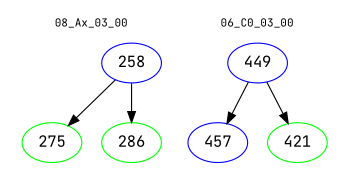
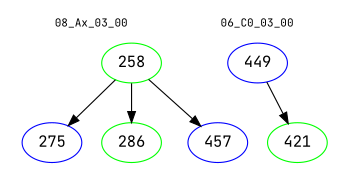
(132, 63) -> (132, 63)
(240, 98) -> (163, 92)
(52, 143) -> (52, 143)
